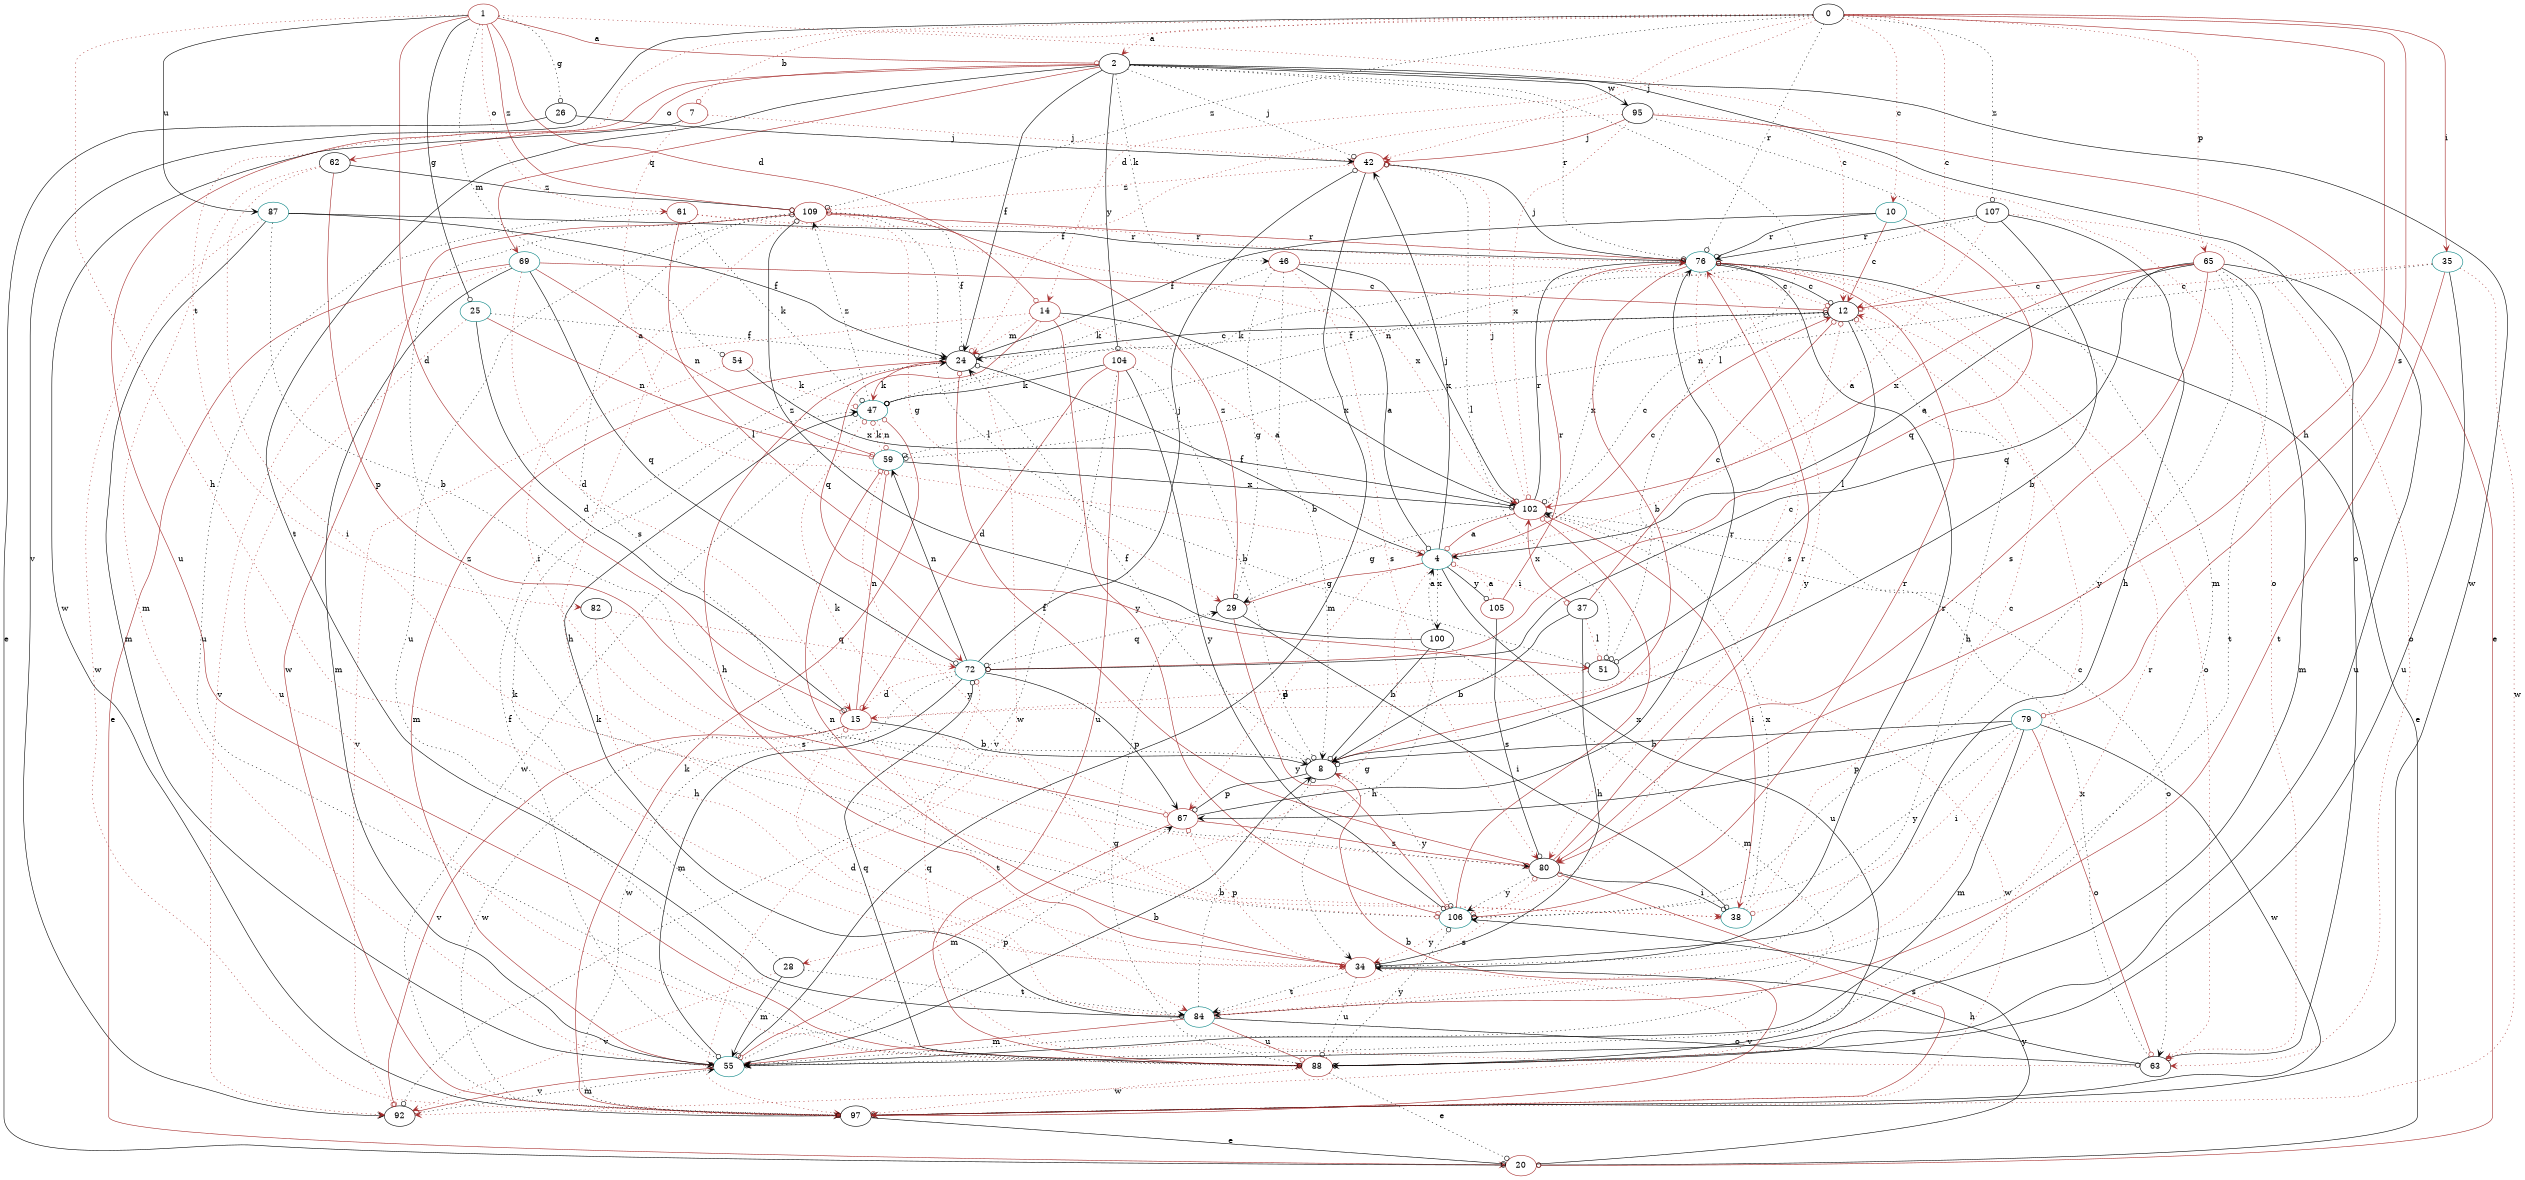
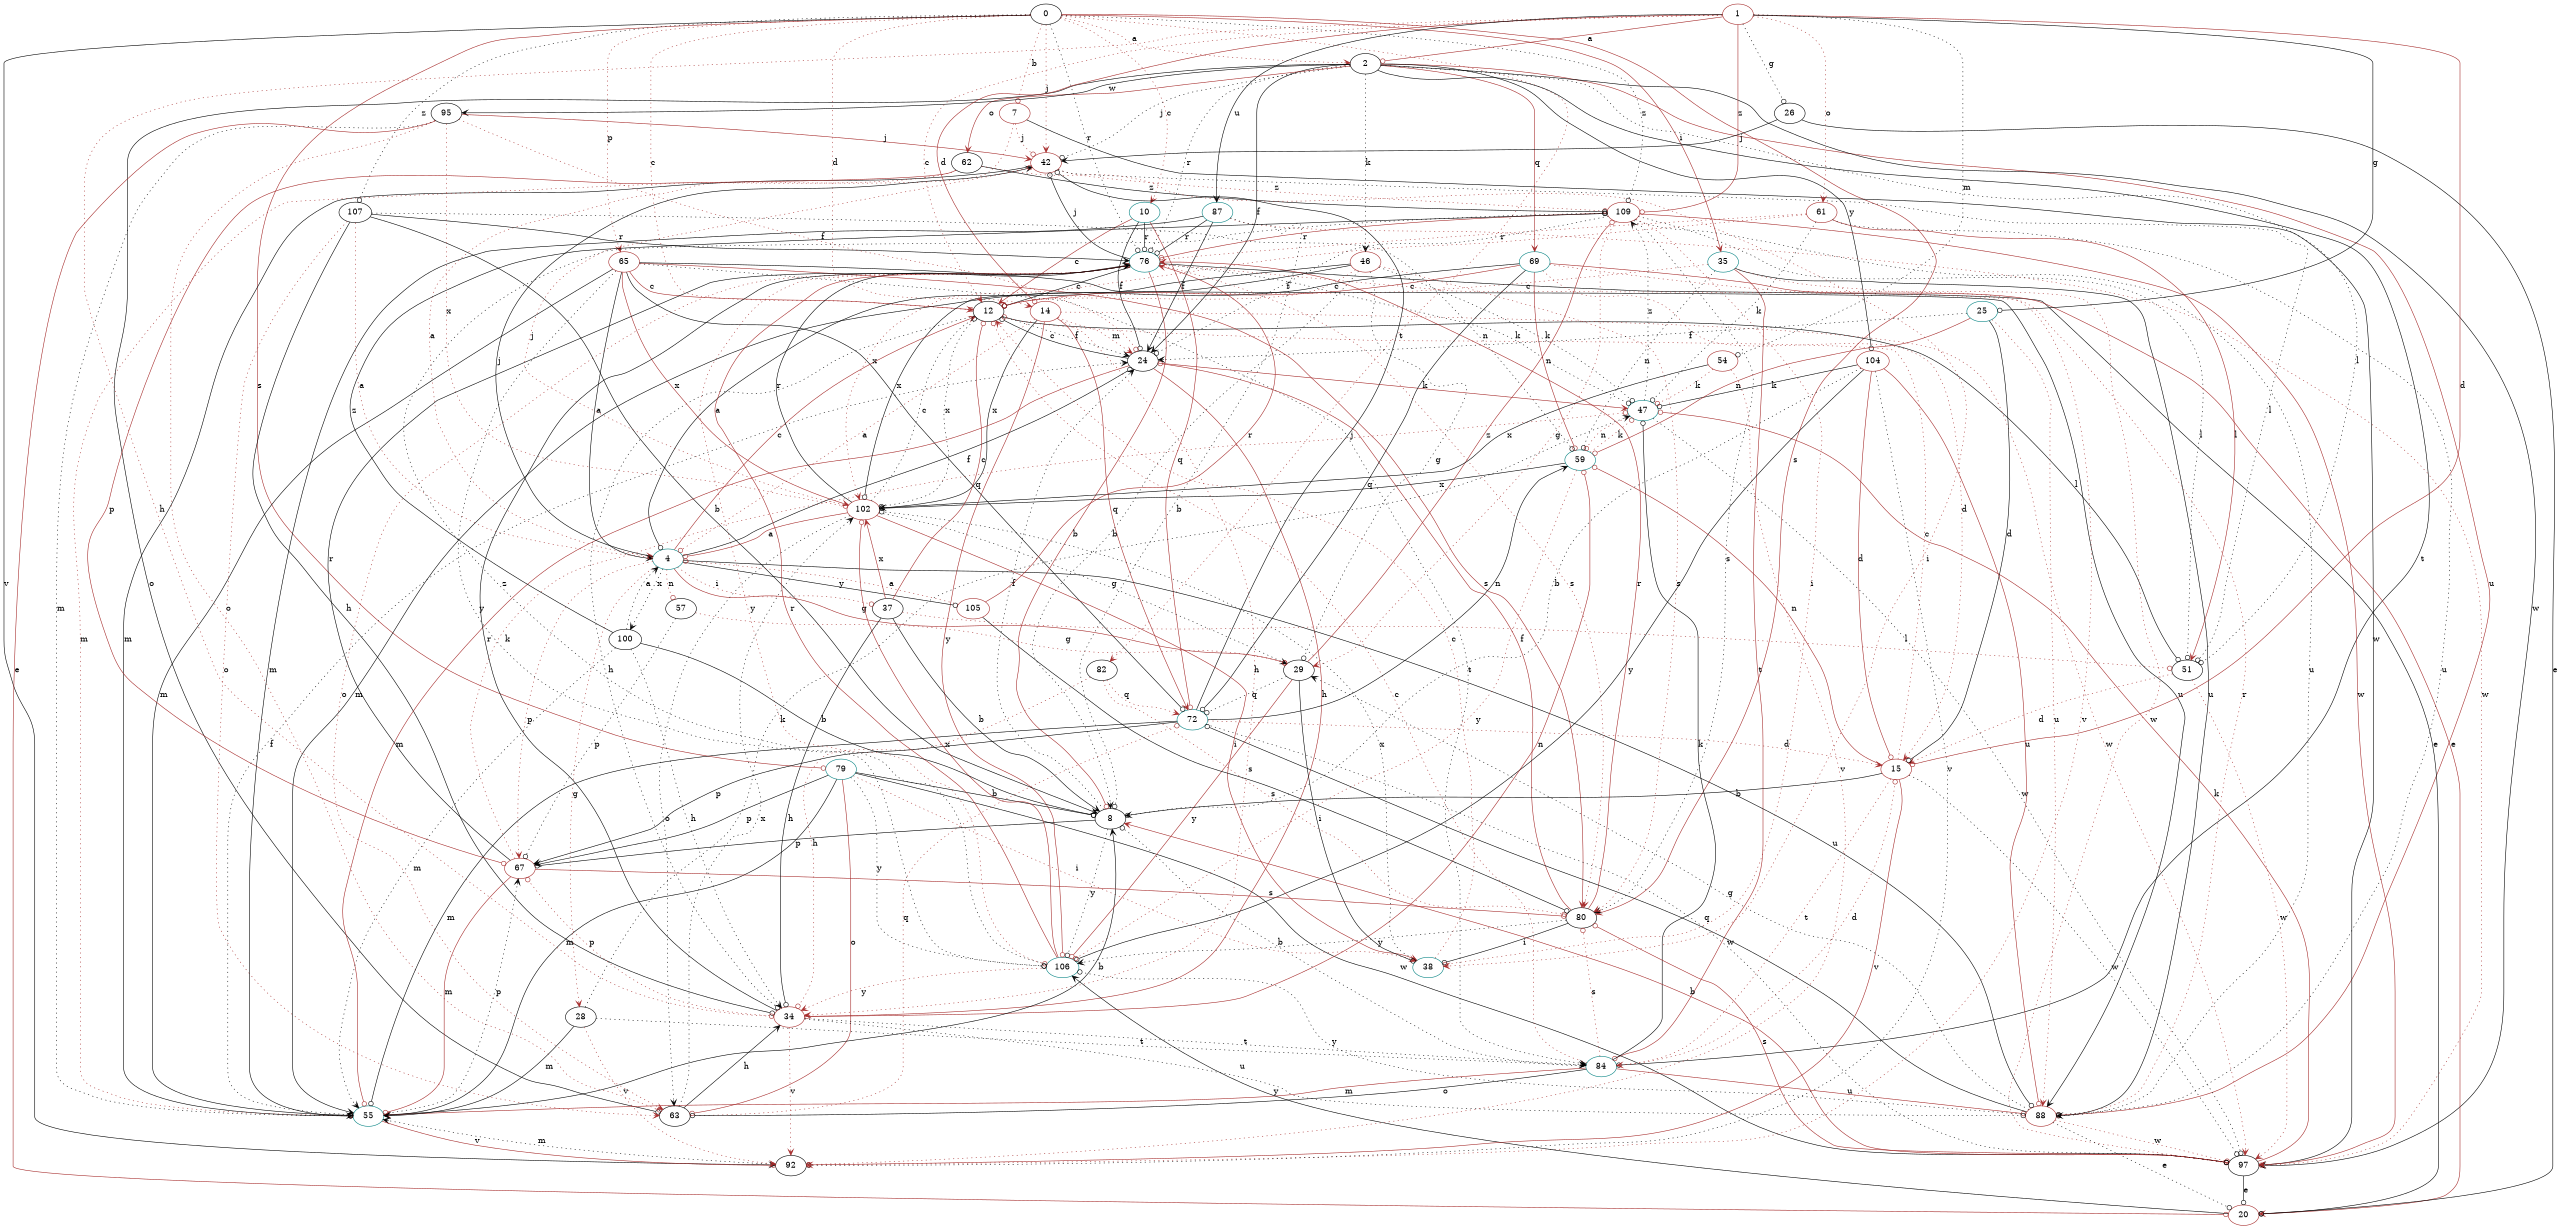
(2306, 435) -> (1795, 460)
none -> (681, 609)
(1914, 845) -> (1110, 892)
